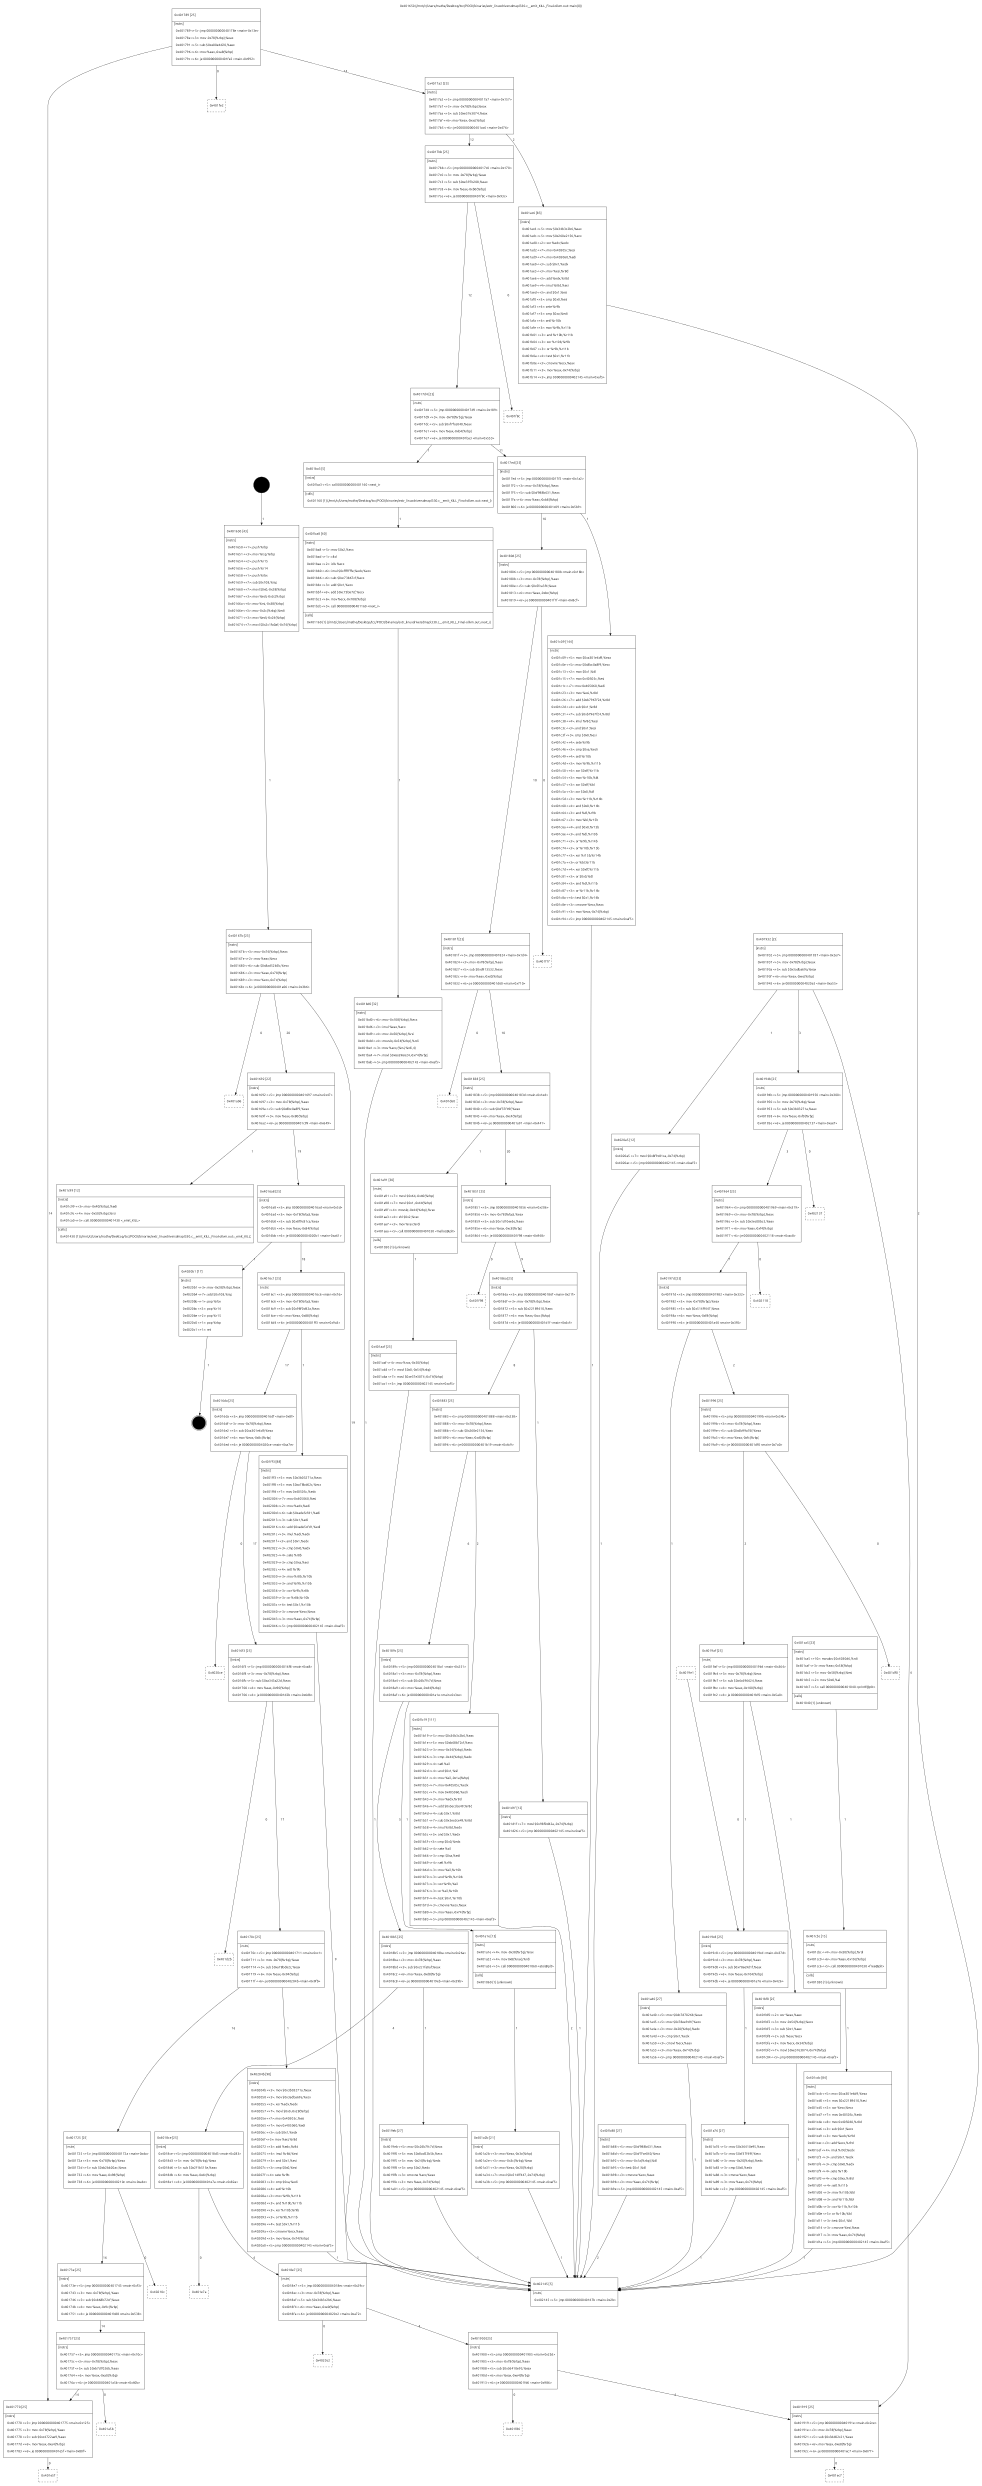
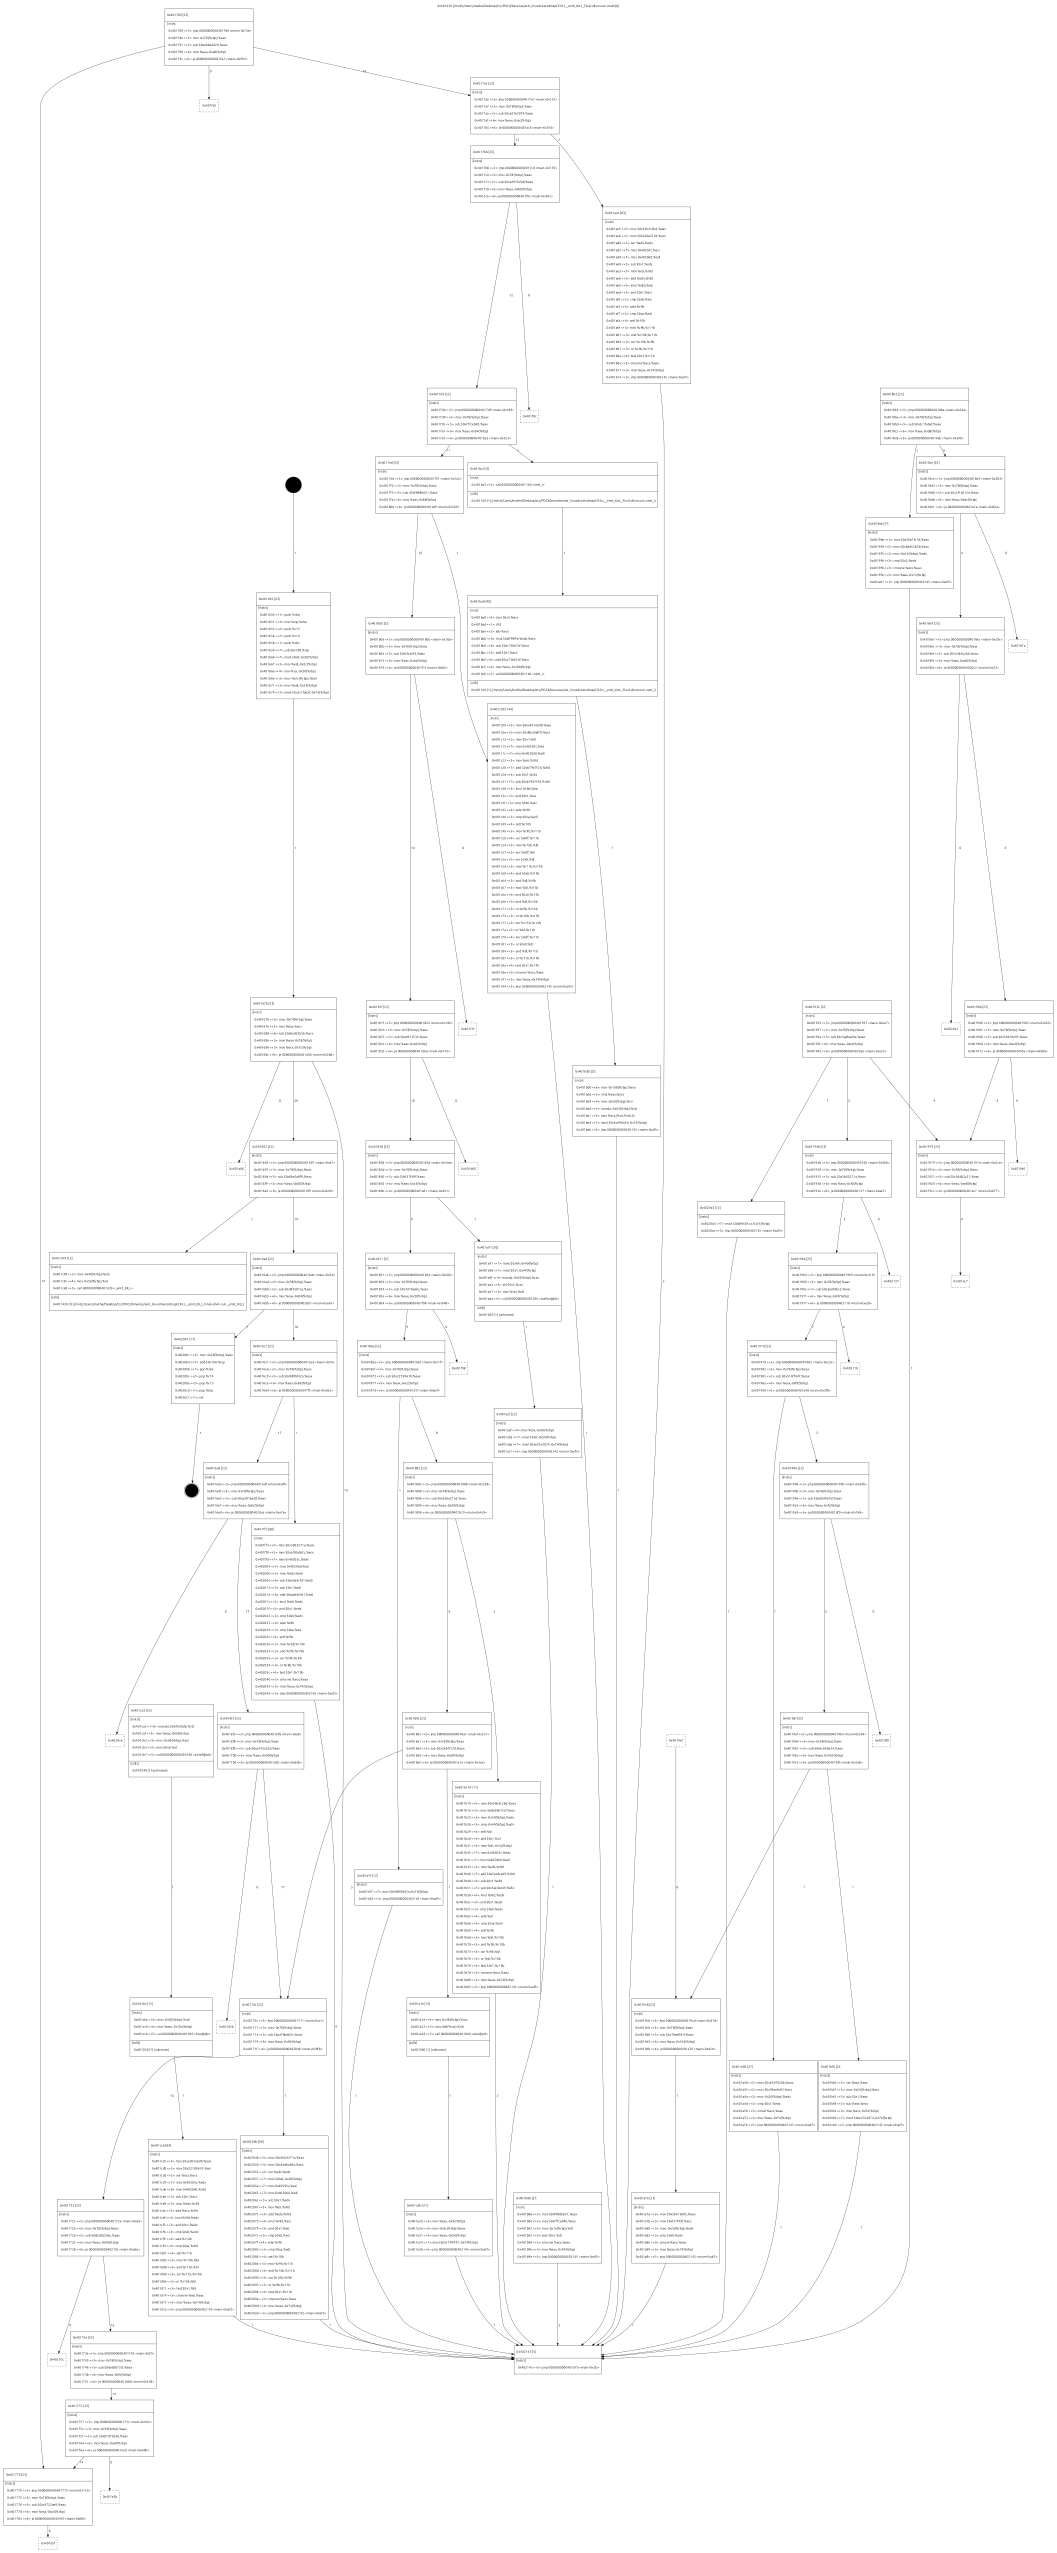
(508, 1152) -> (412, 1219)
(377, 1815) -> (319, 1856)
